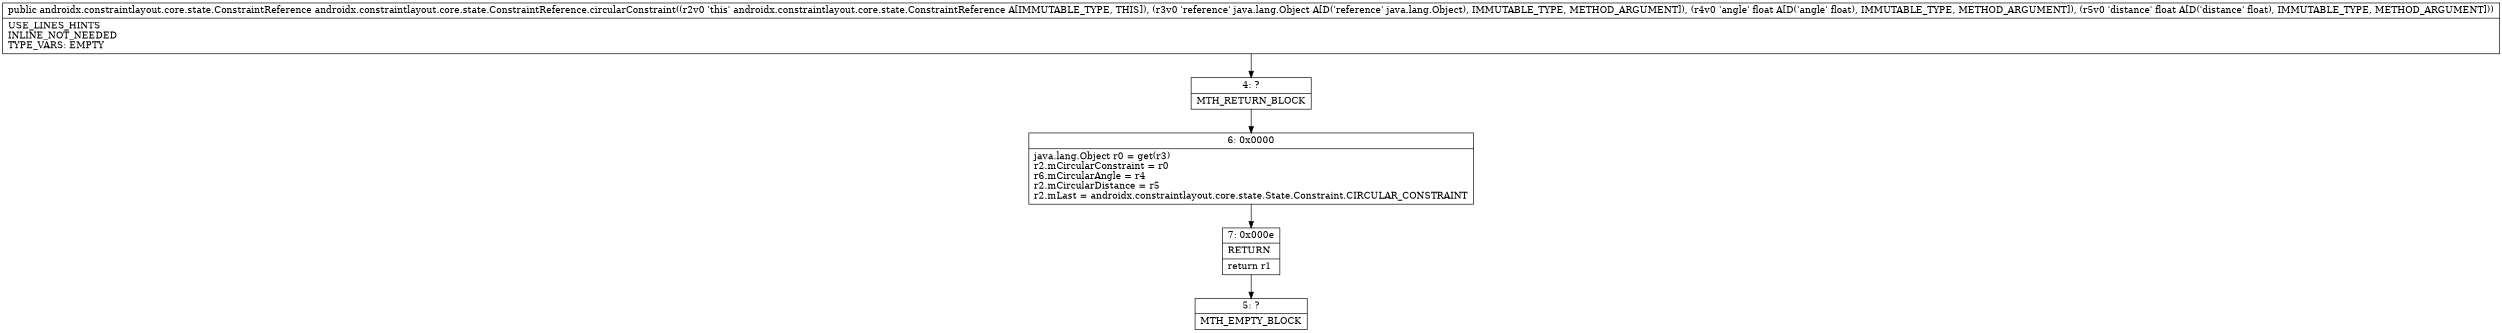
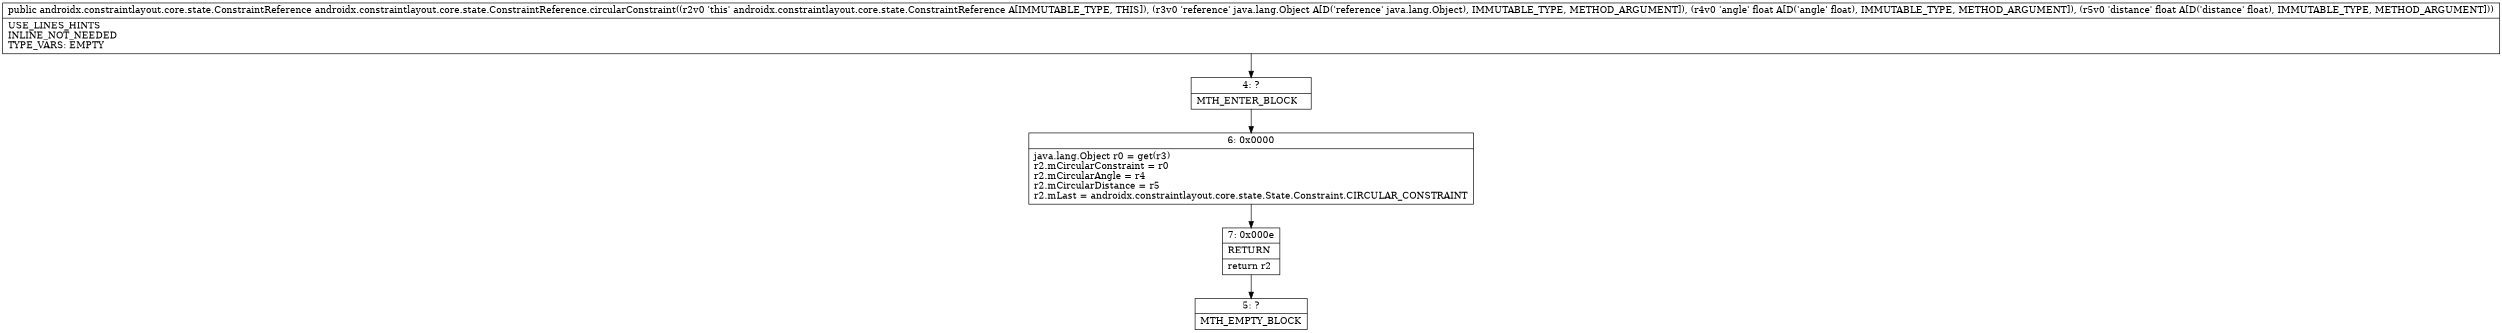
(1251, 101) -> (1247, 101)
(1090, 176) -> (1090, 176)
(1250, 267) -> (1250, 267)
